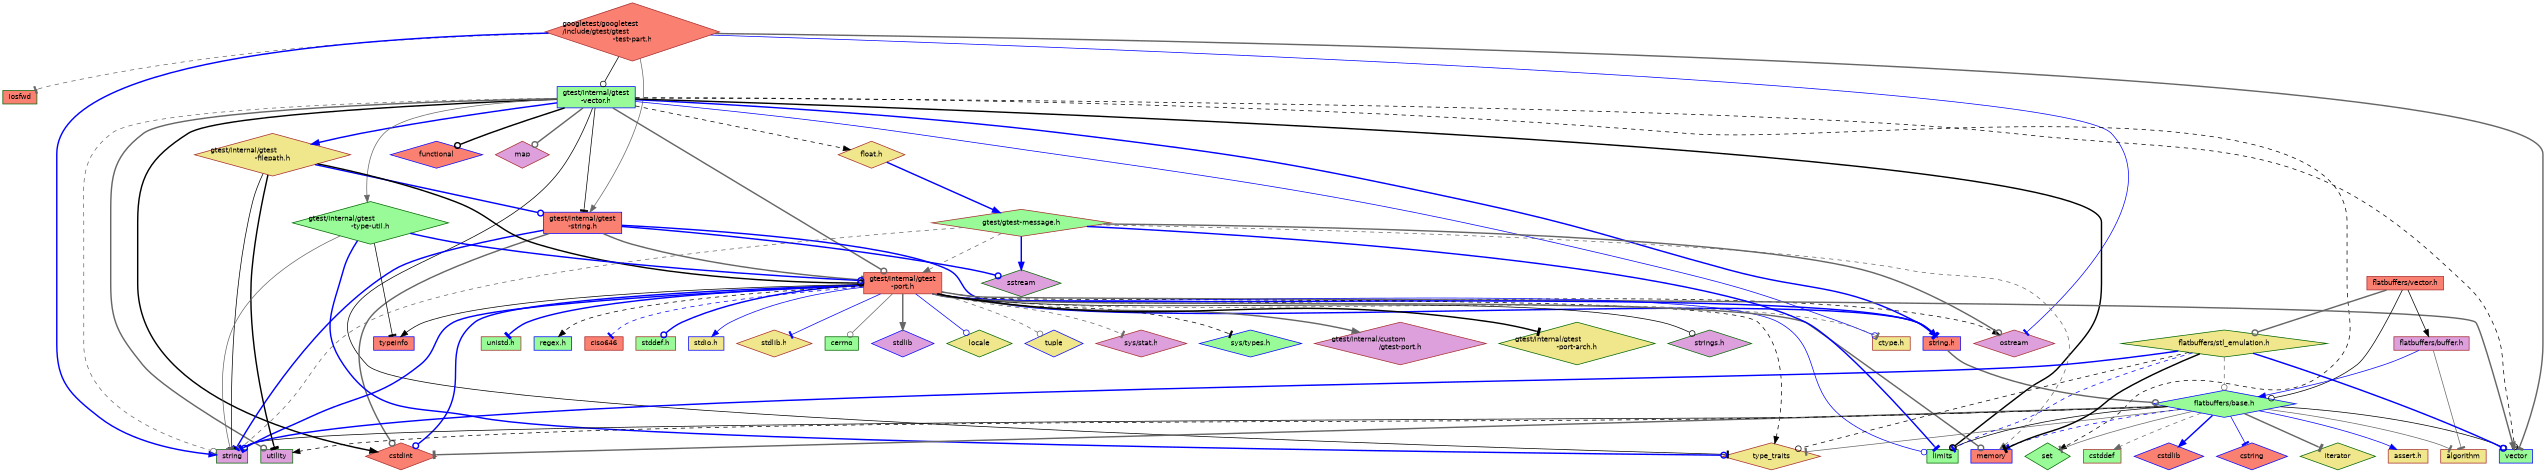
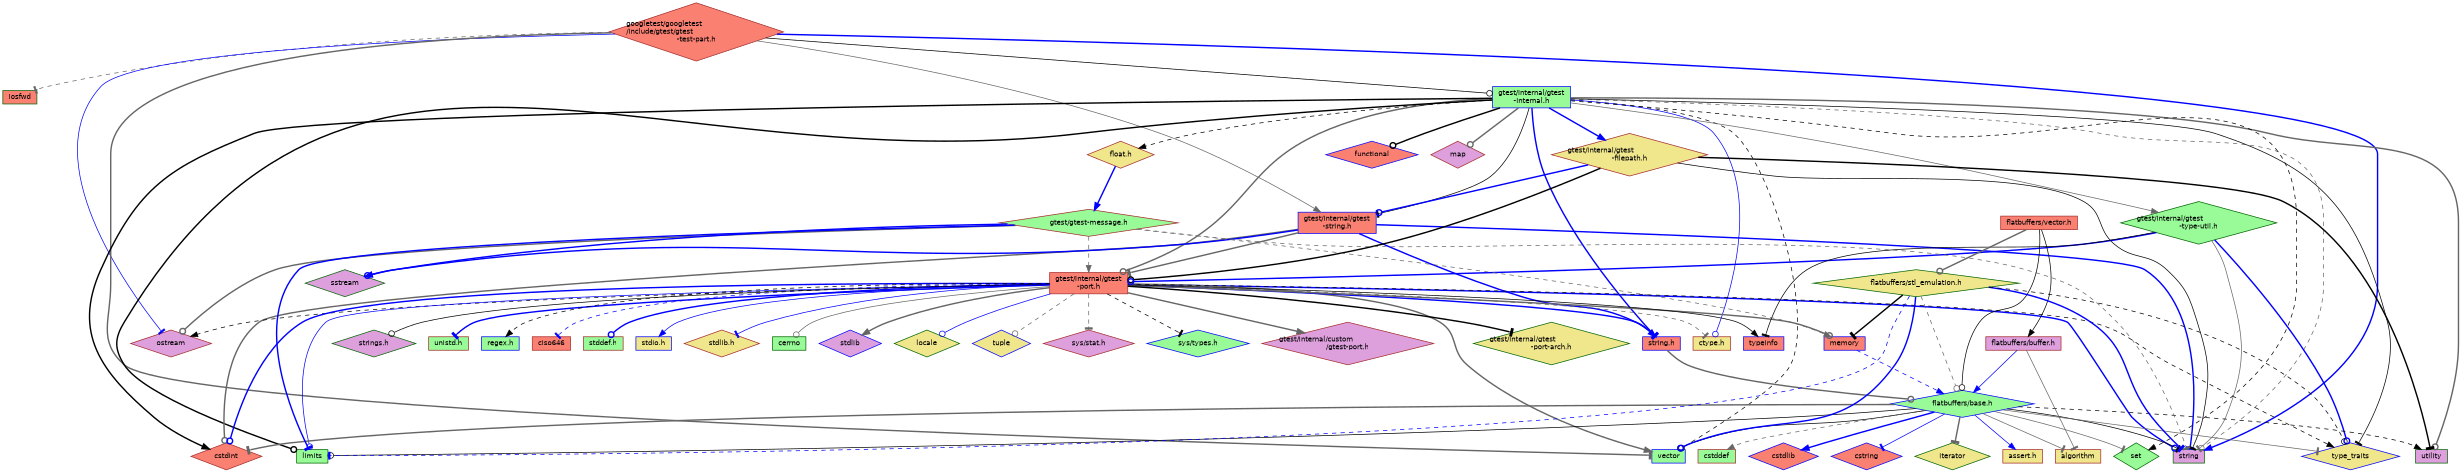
(596, 97) -> (1532, 97)
(2094, 424) -> (1897, 370)
(1771, 456) -> (2351, 456)
